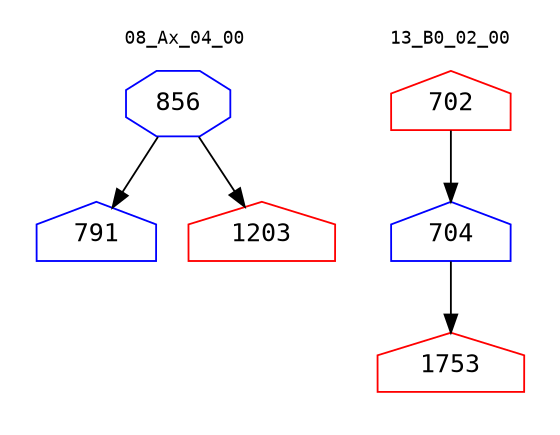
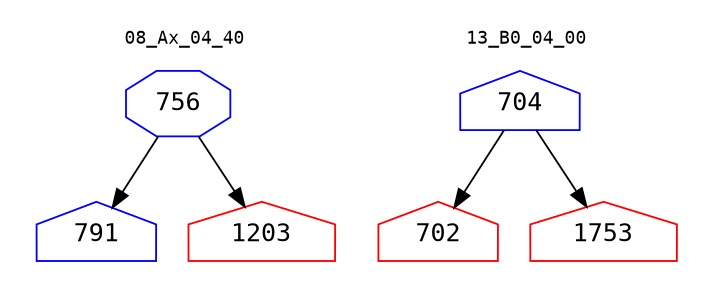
(185, 39) -> (185, 39)
(451, 39) -> (527, 39)
(178, 104) -> (178, 104)
(451, 157) -> (484, 161)
